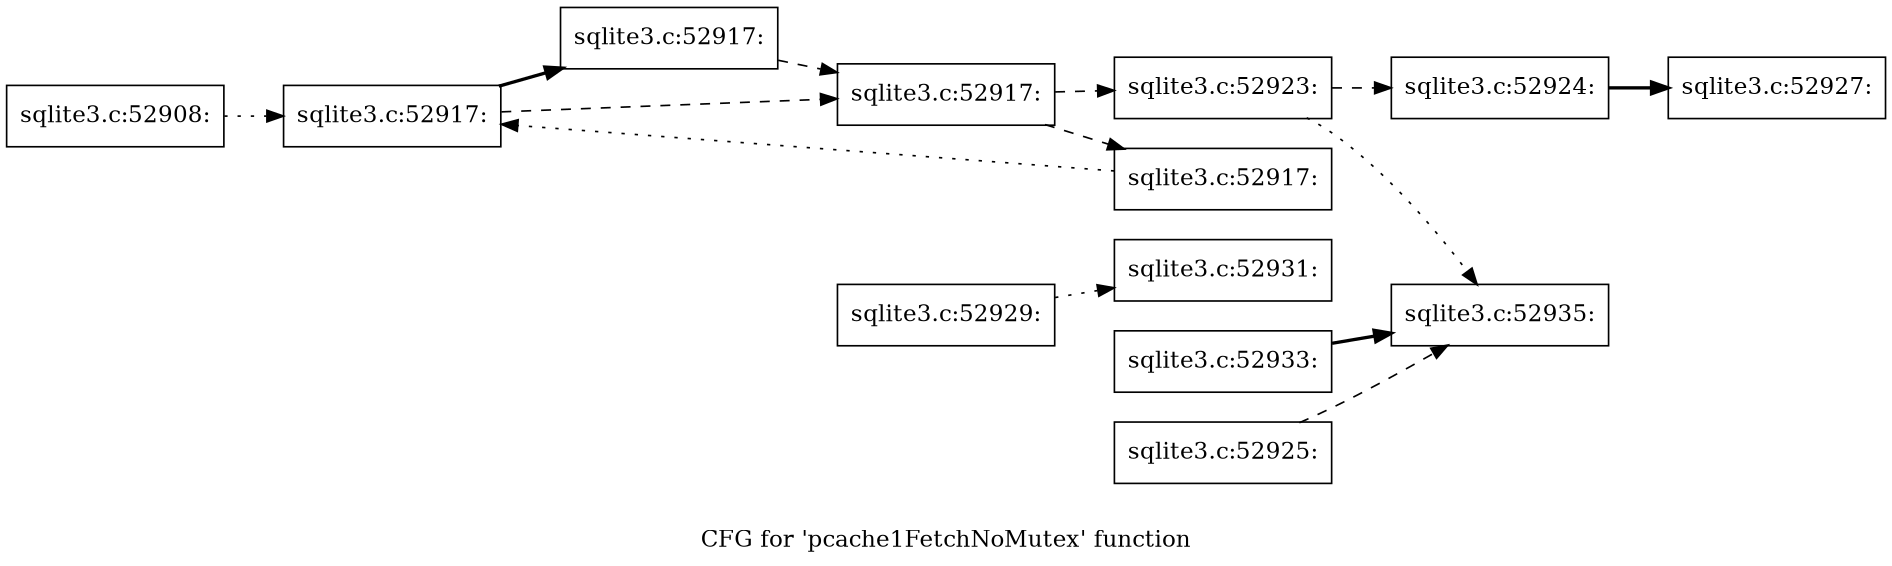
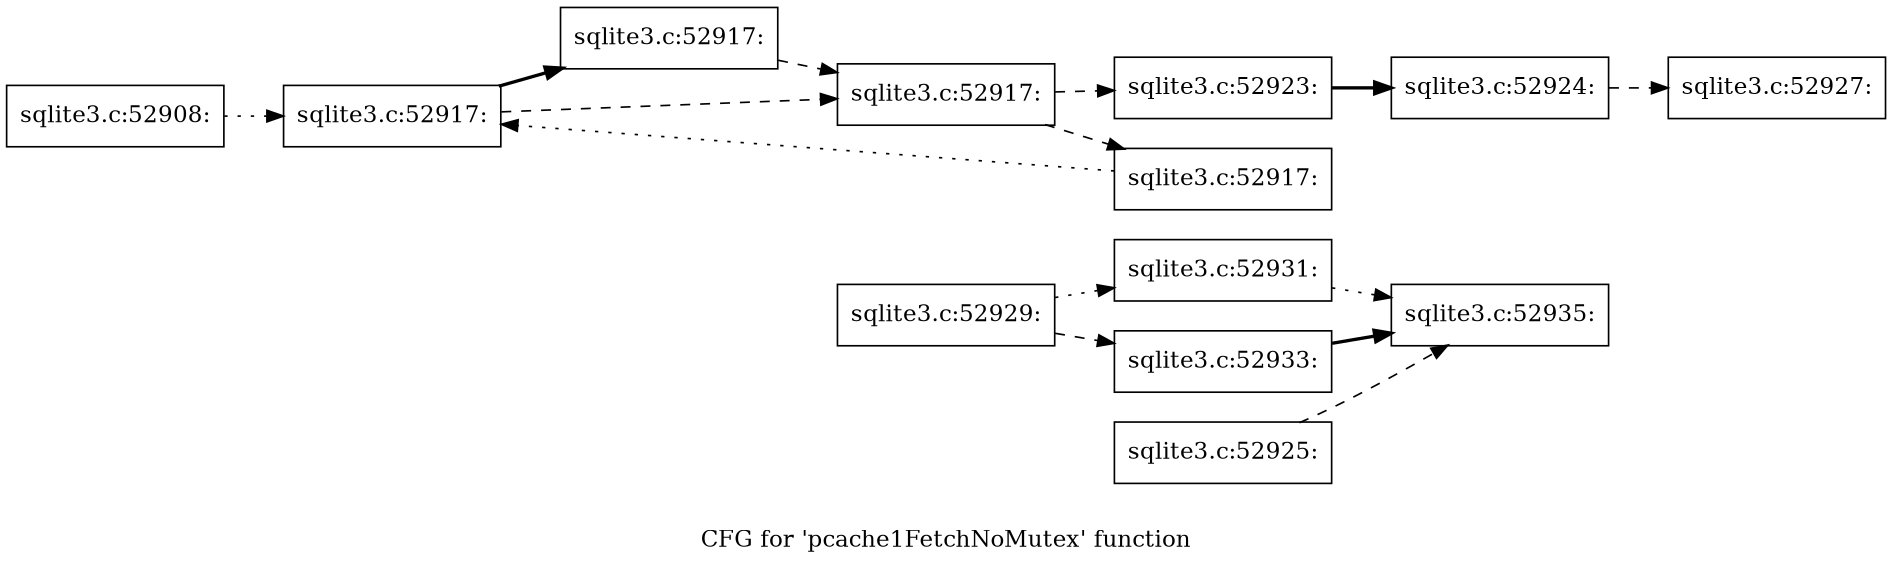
(1353, 88) -> (1353, 88)
(1630, 88) -> (1630, 88)
(1394, 187) -> (1353, 291)
none -> (1076, 337)
